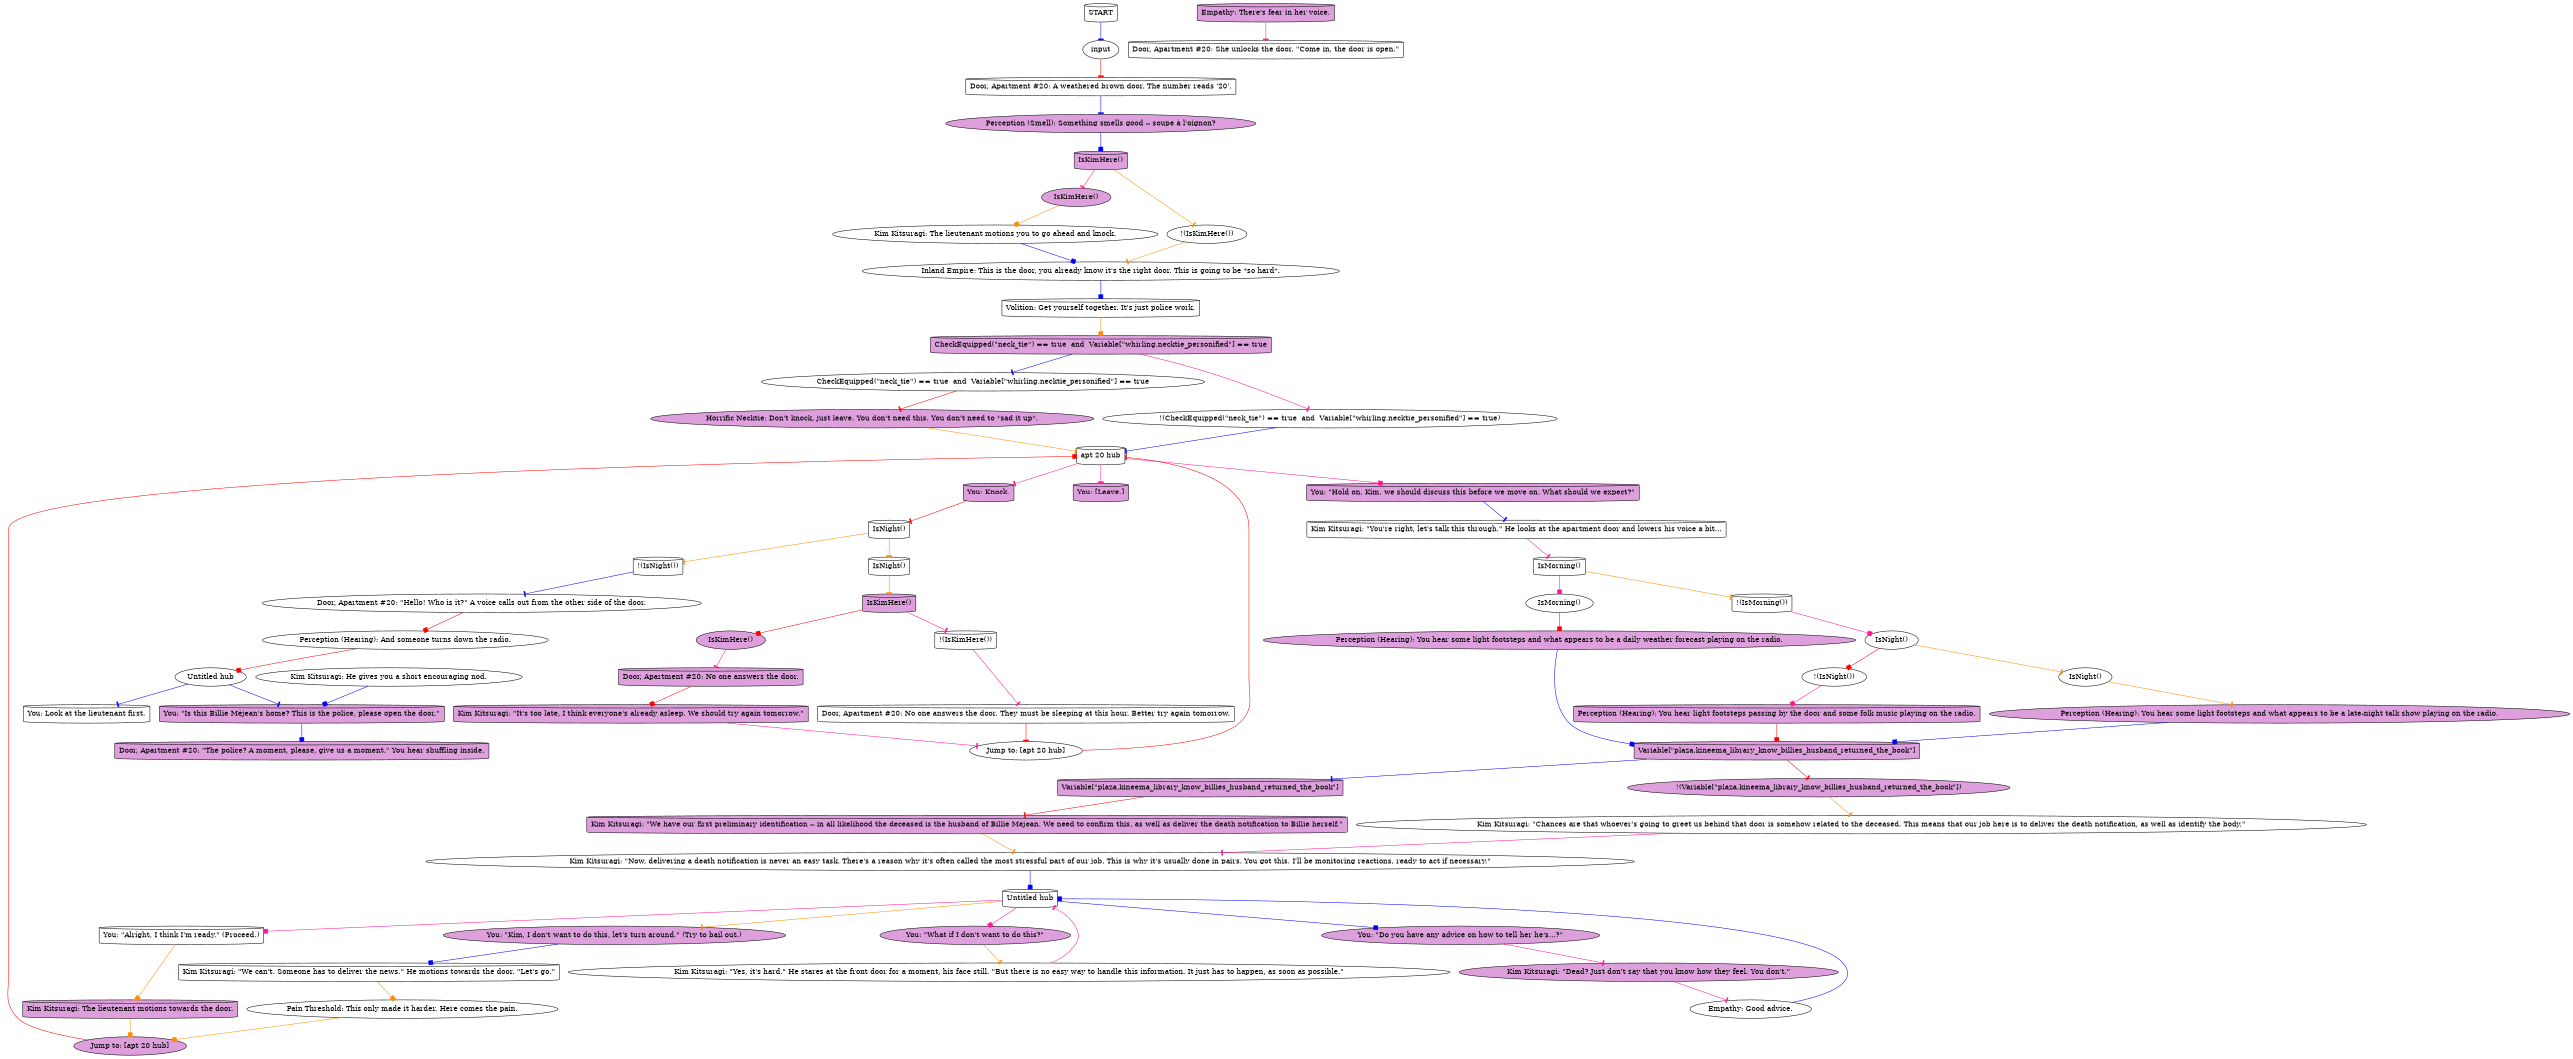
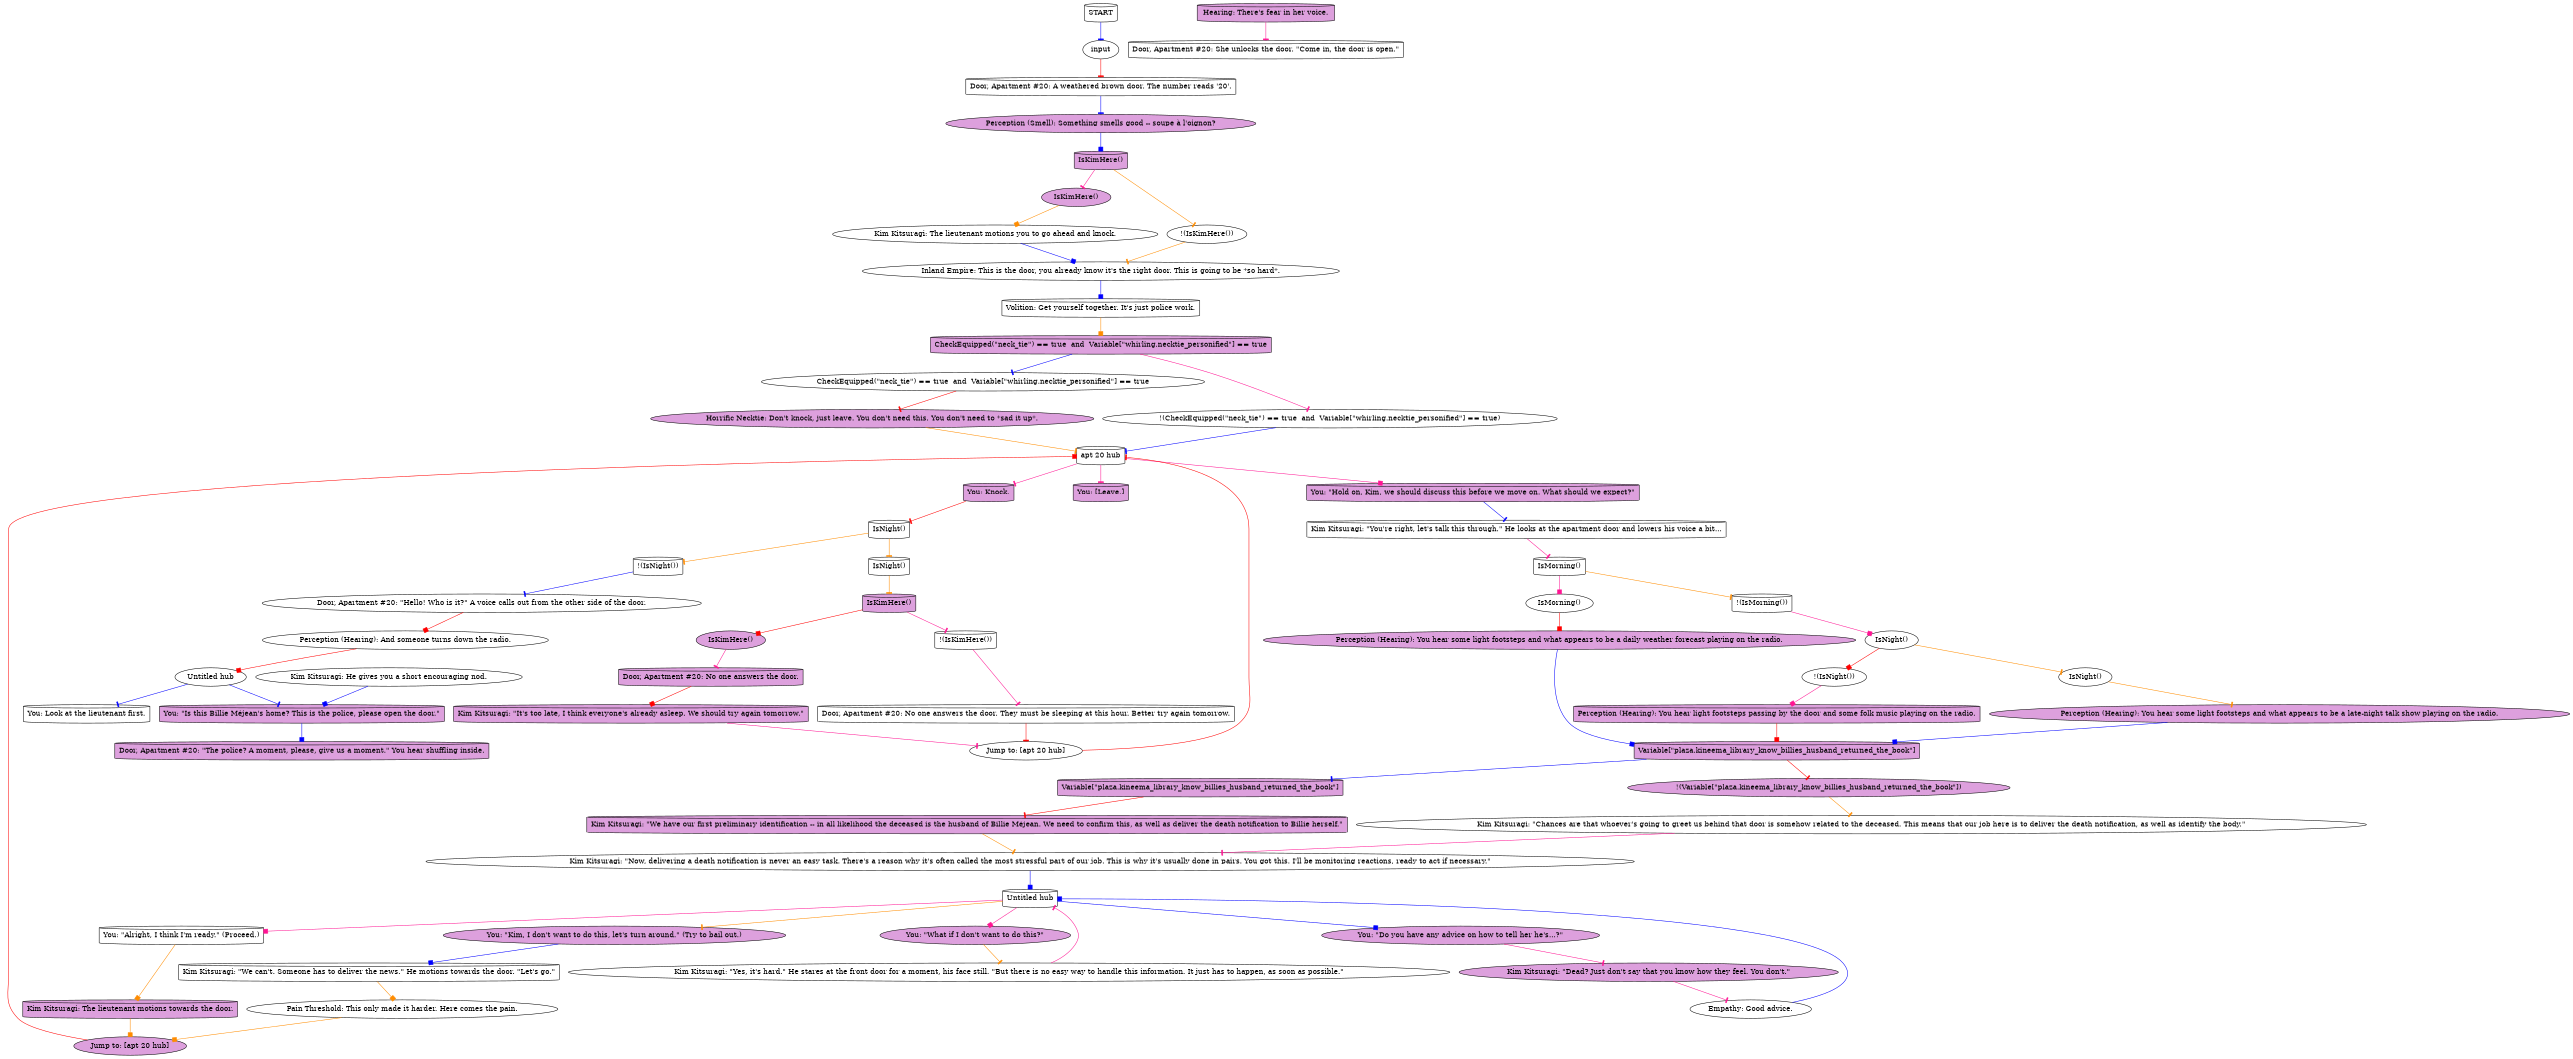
(1266, 13) -> (1266, 13)
